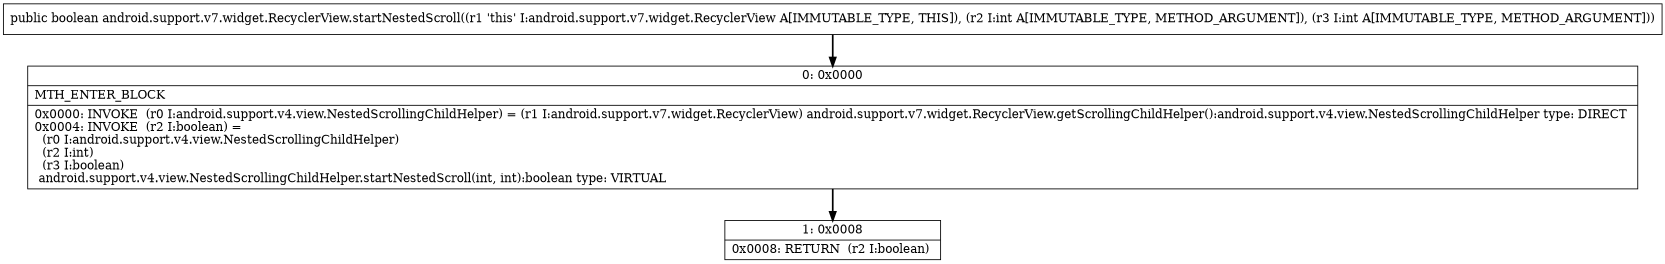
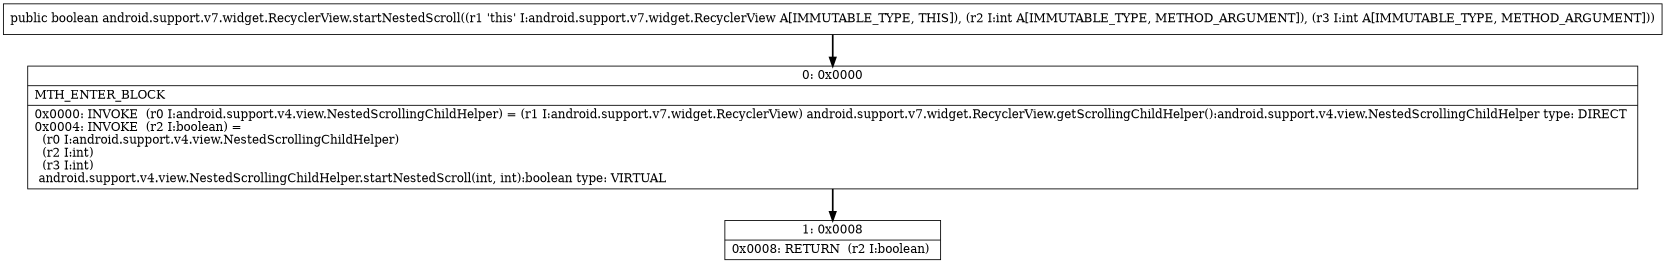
(80, 166) -> (64, 166)
